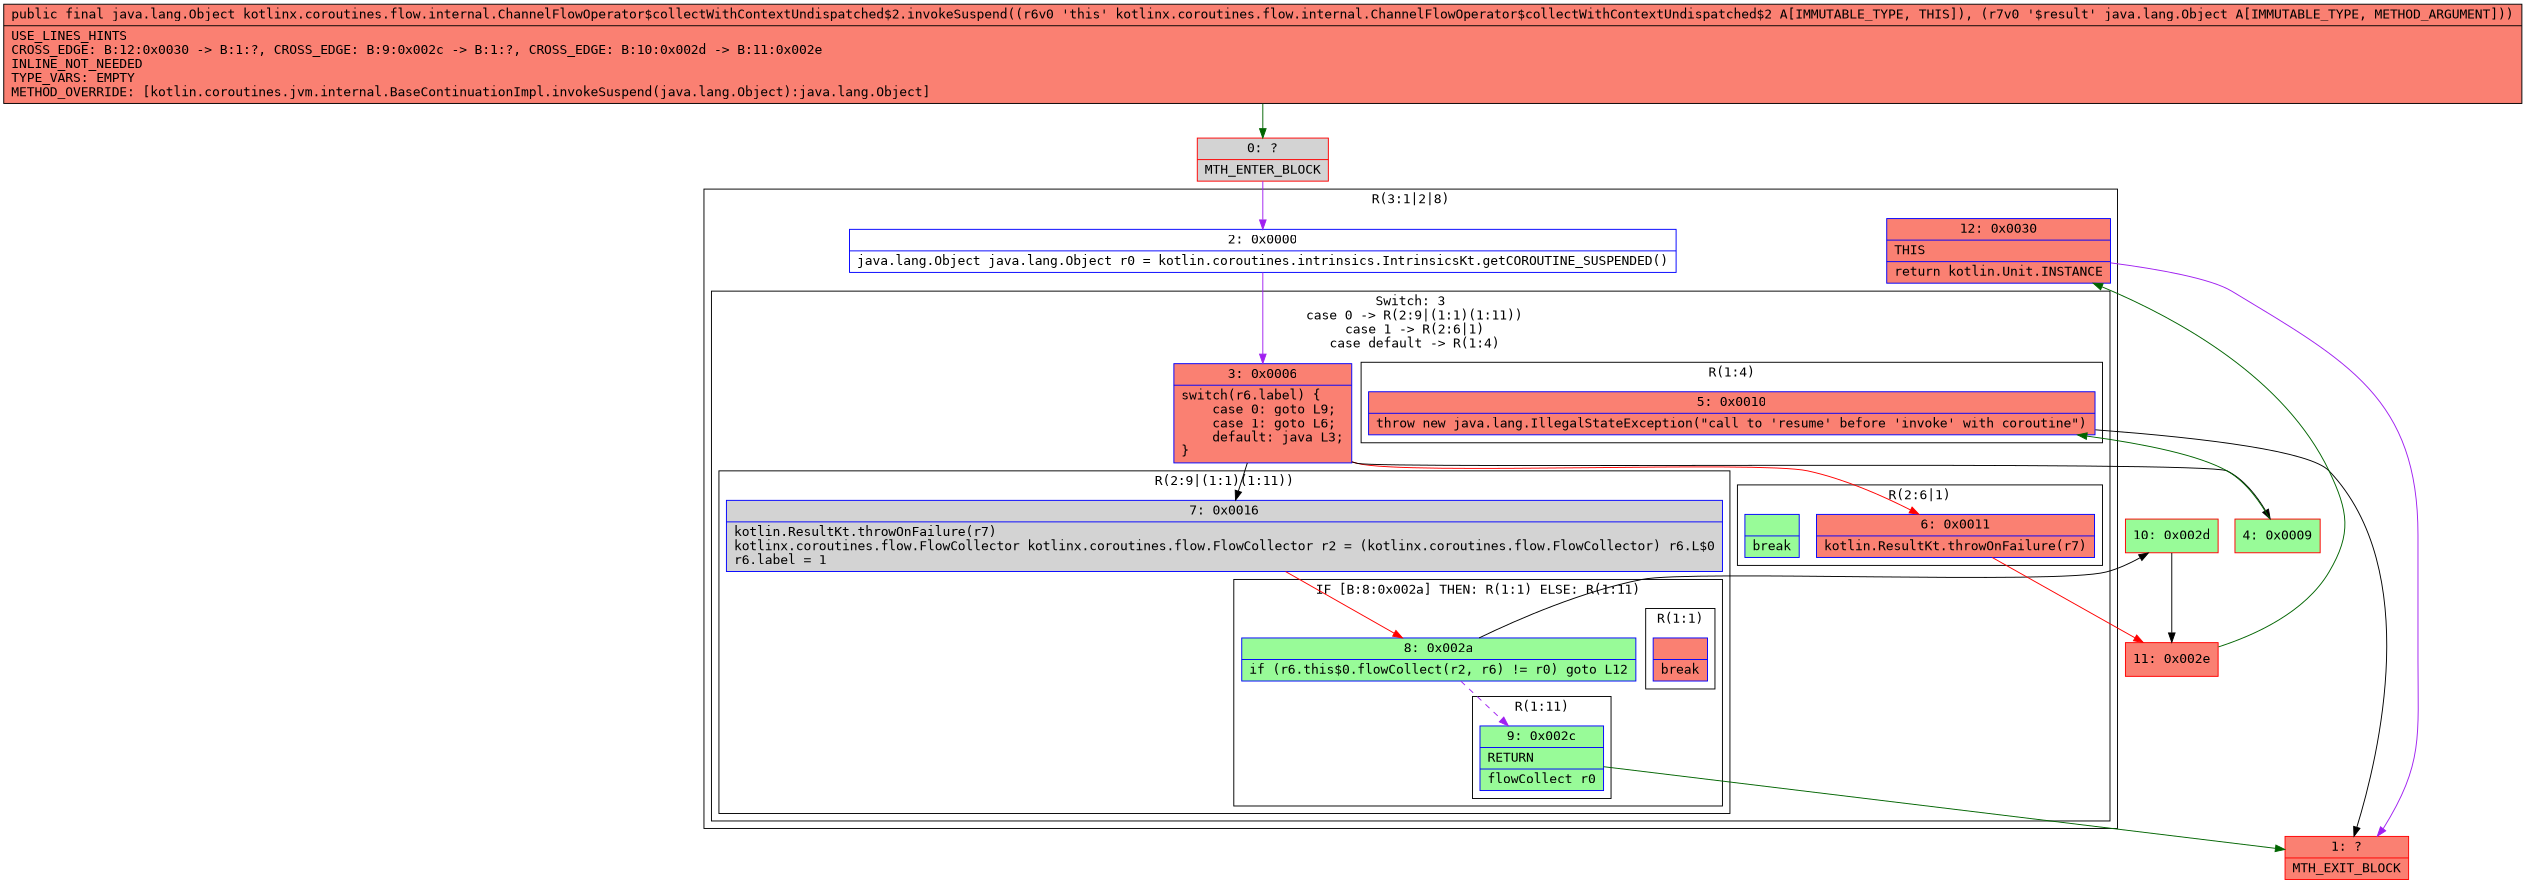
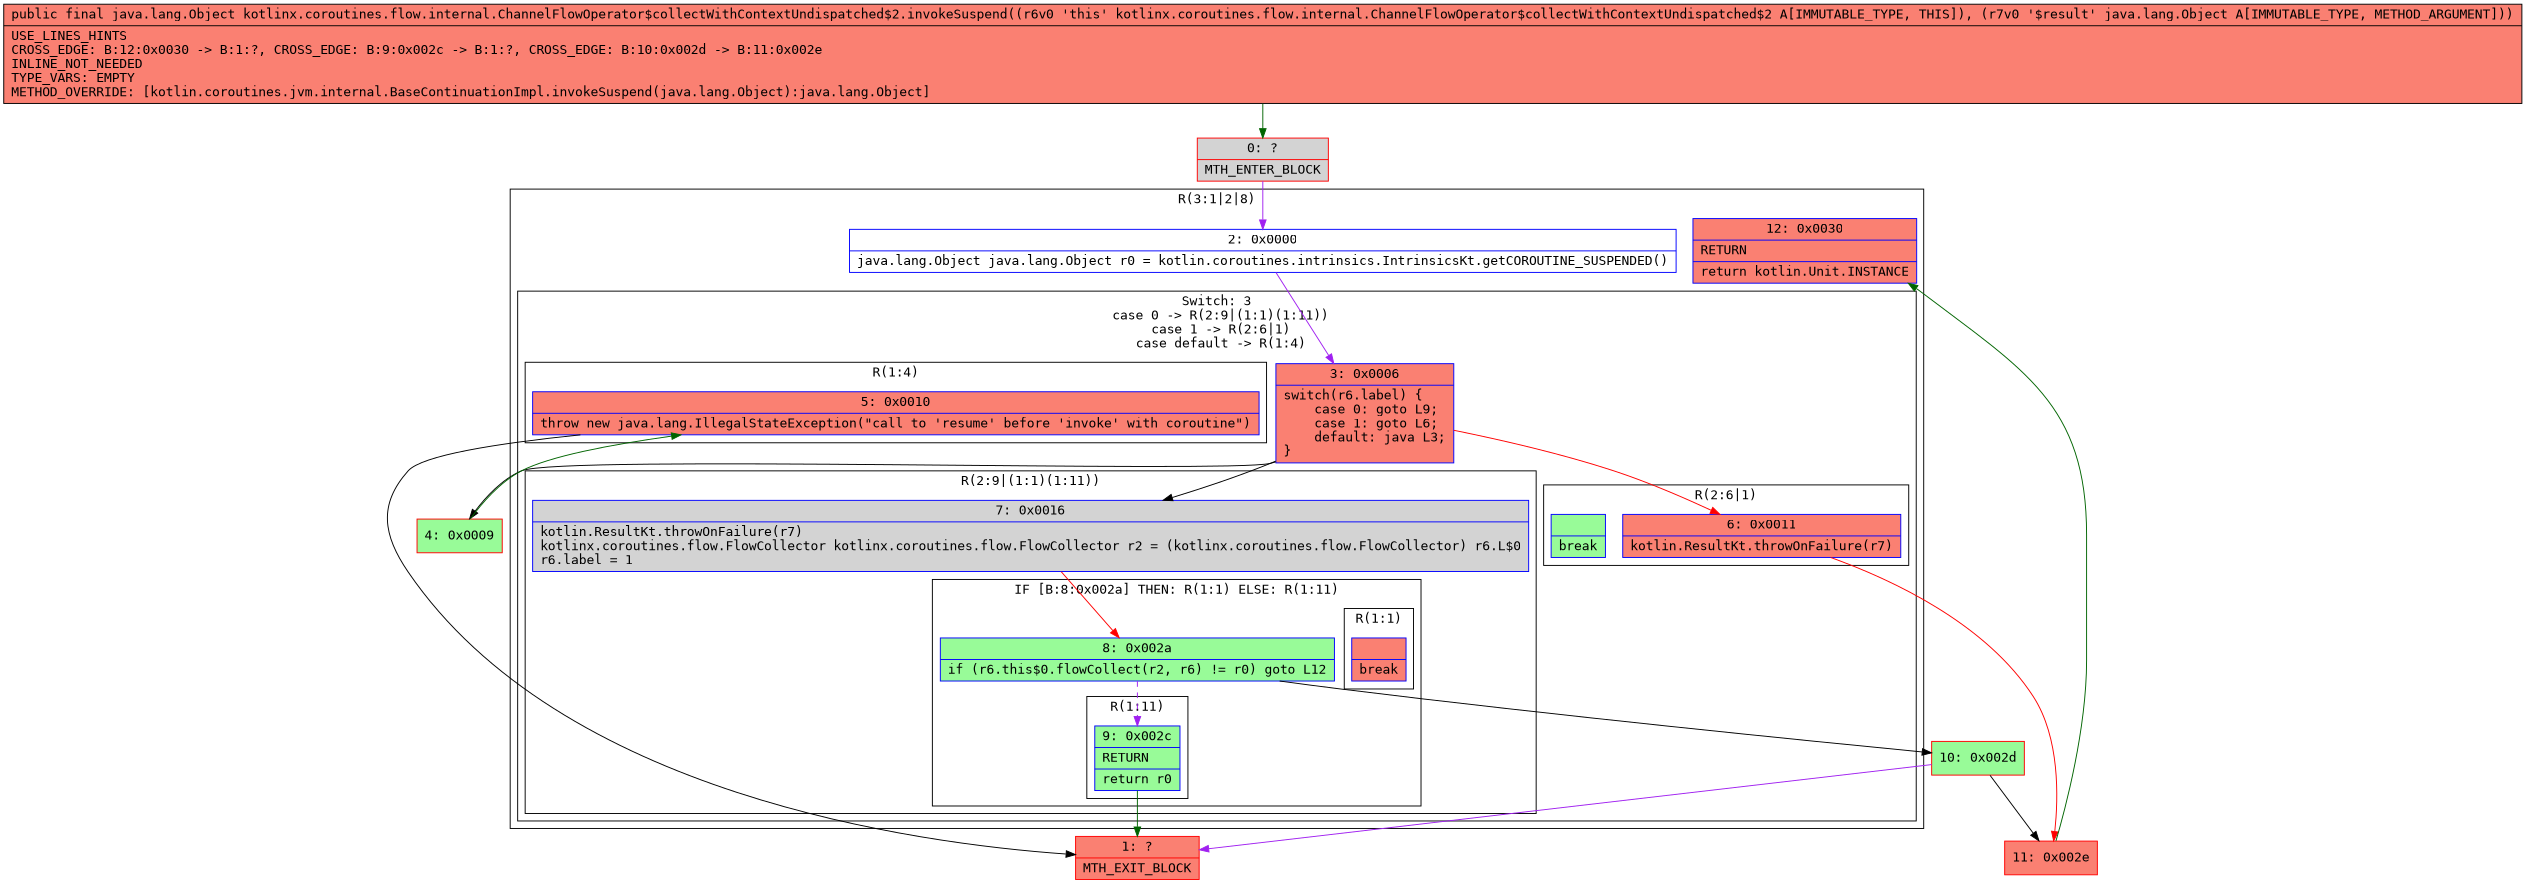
(1910, 250) -> (1724, 250)
(2408, 460) -> (1570, 807)
(1542, 779) -> (1137, 779)
